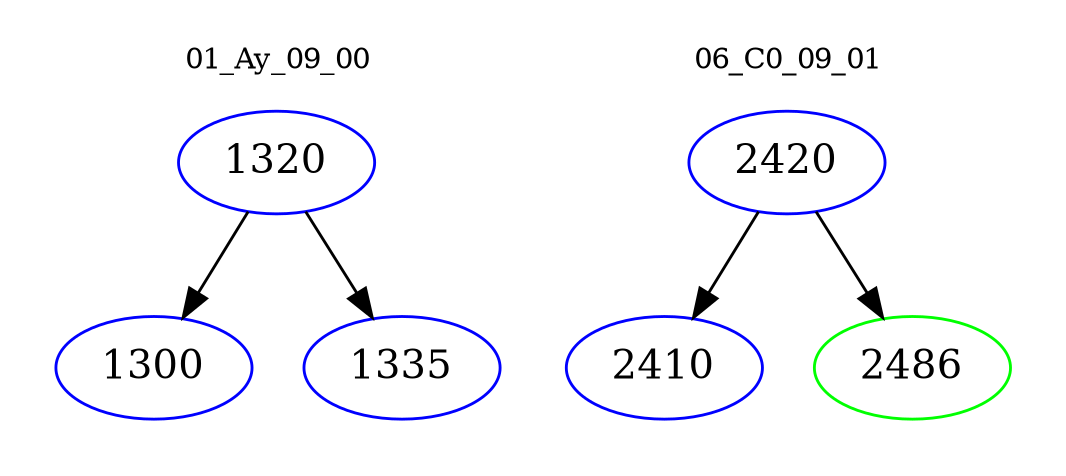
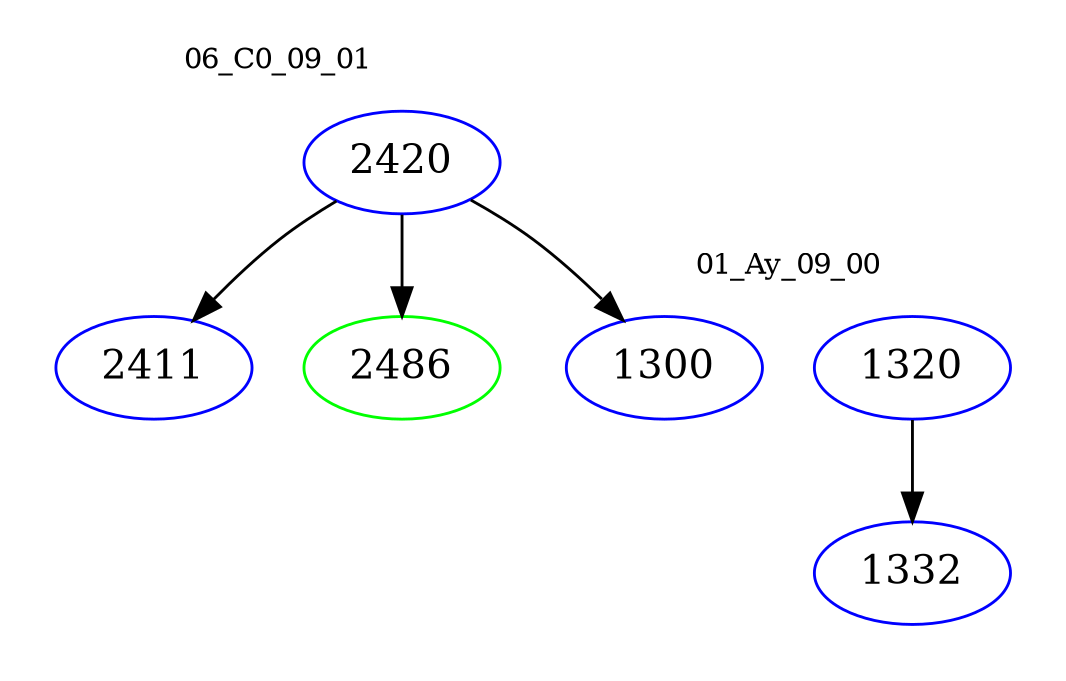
(223, 252) -> (562, 263)
(402, 368) -> (912, 573)
(664, 368) -> (154, 368)
